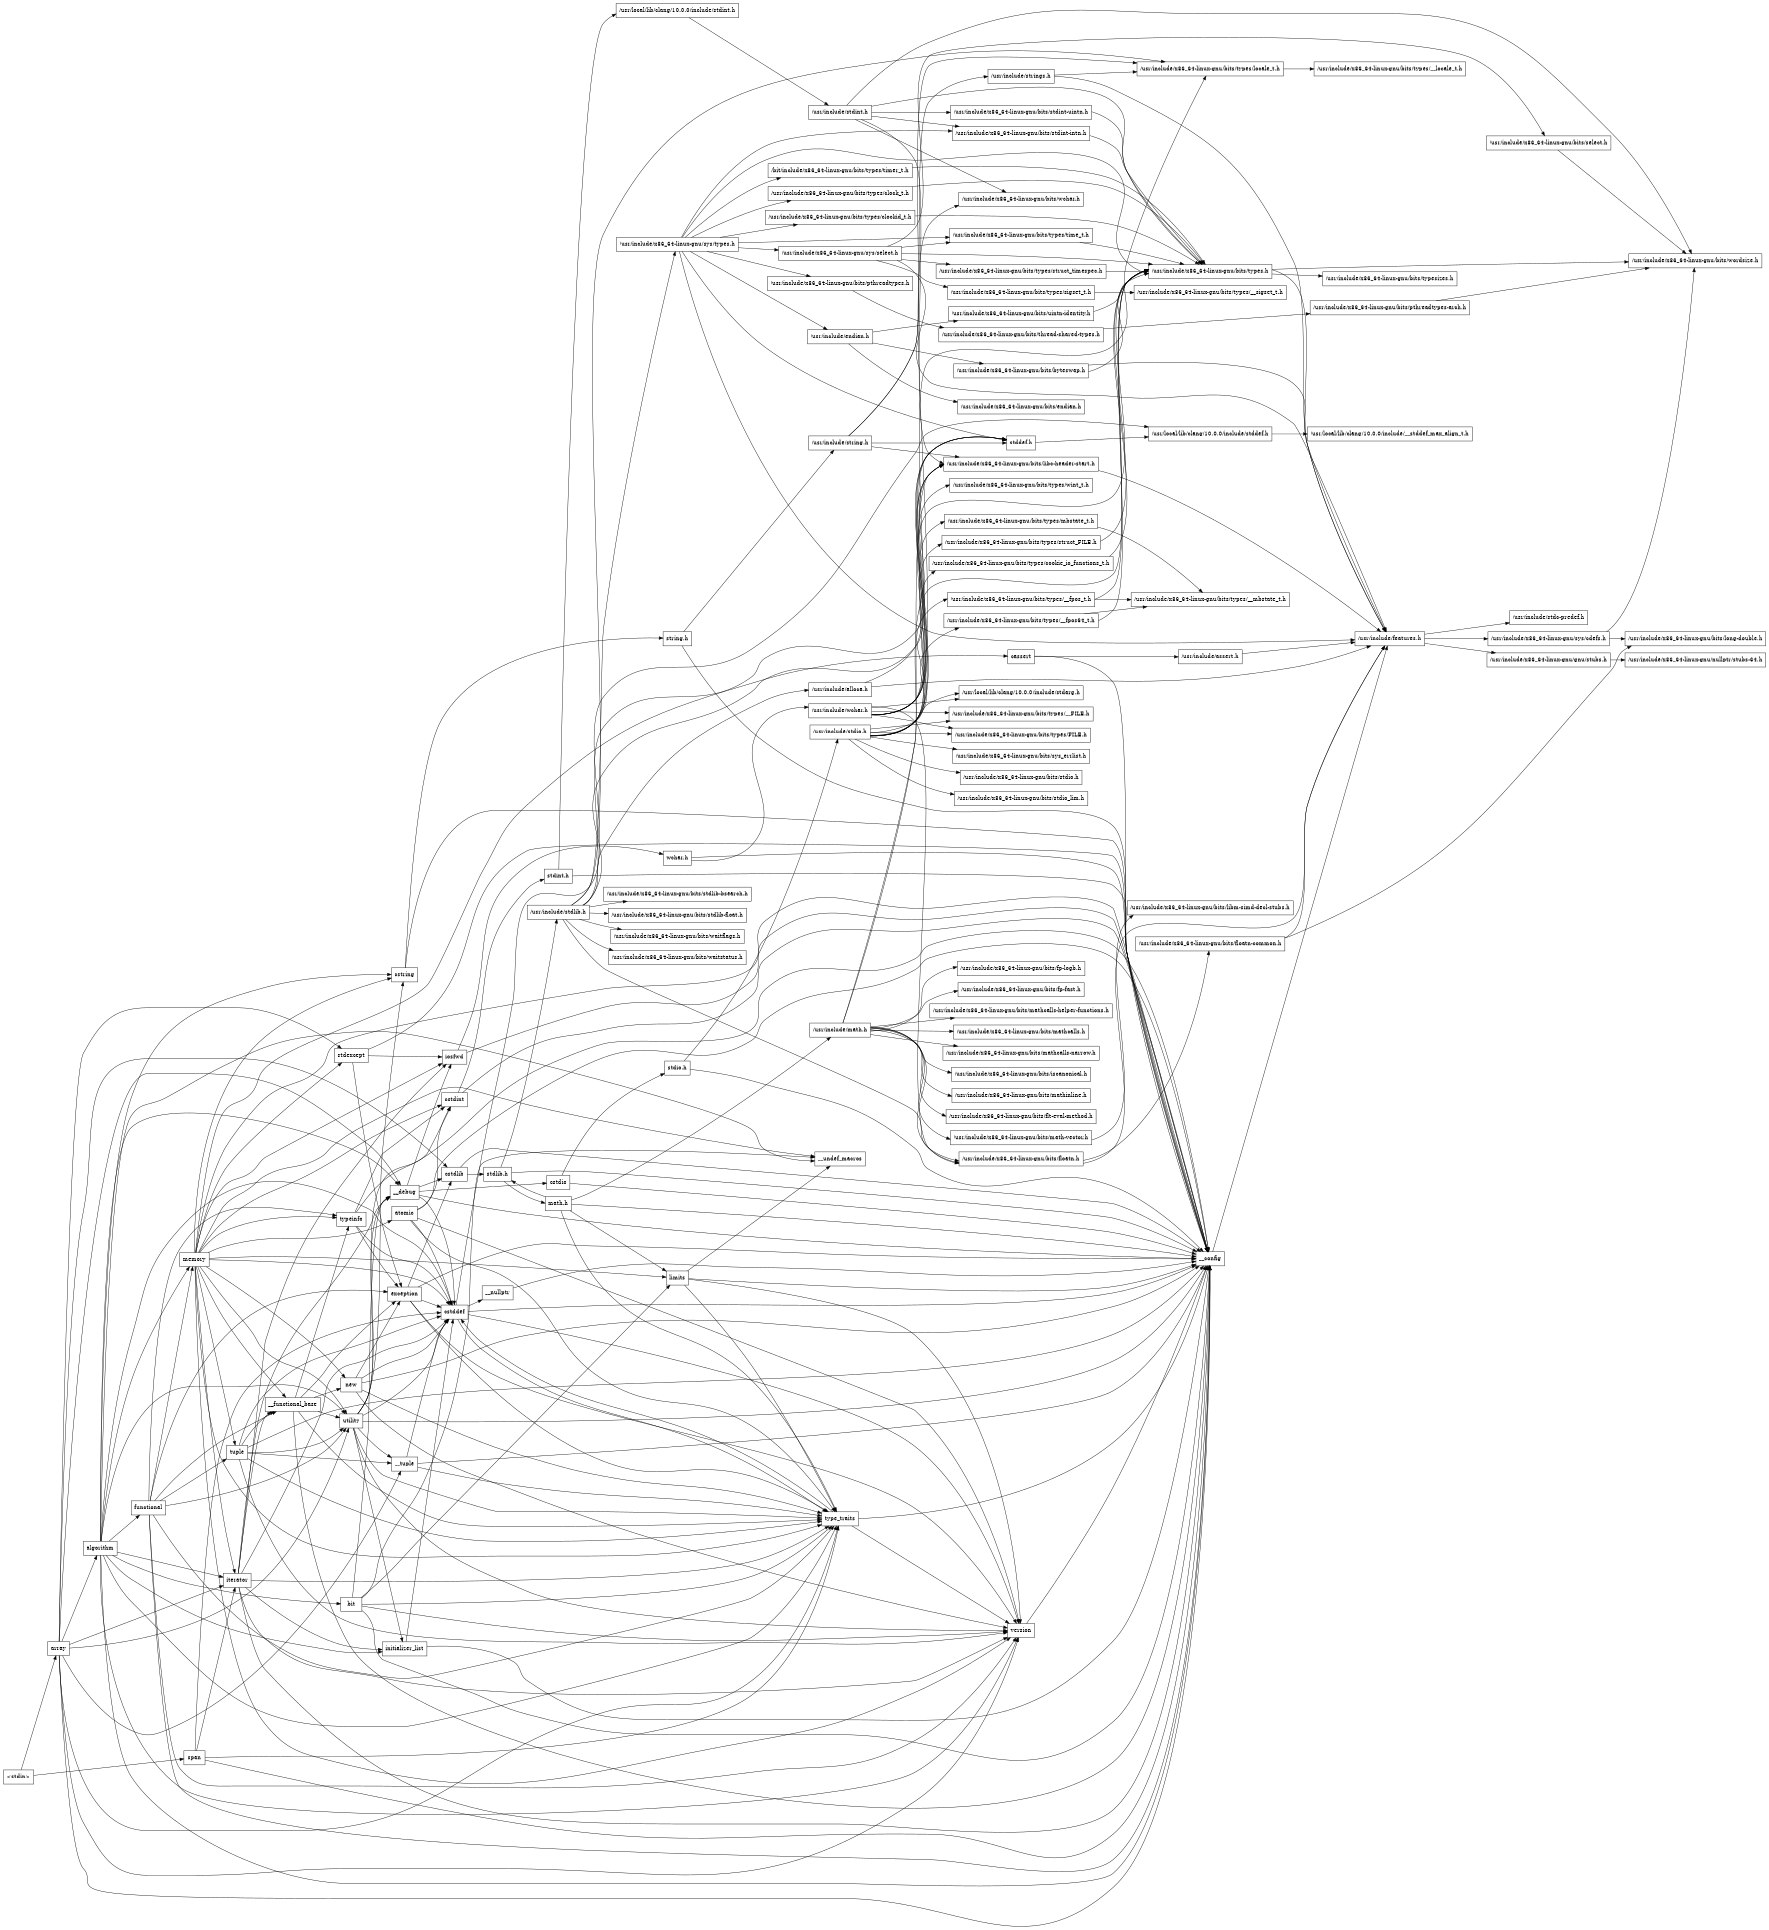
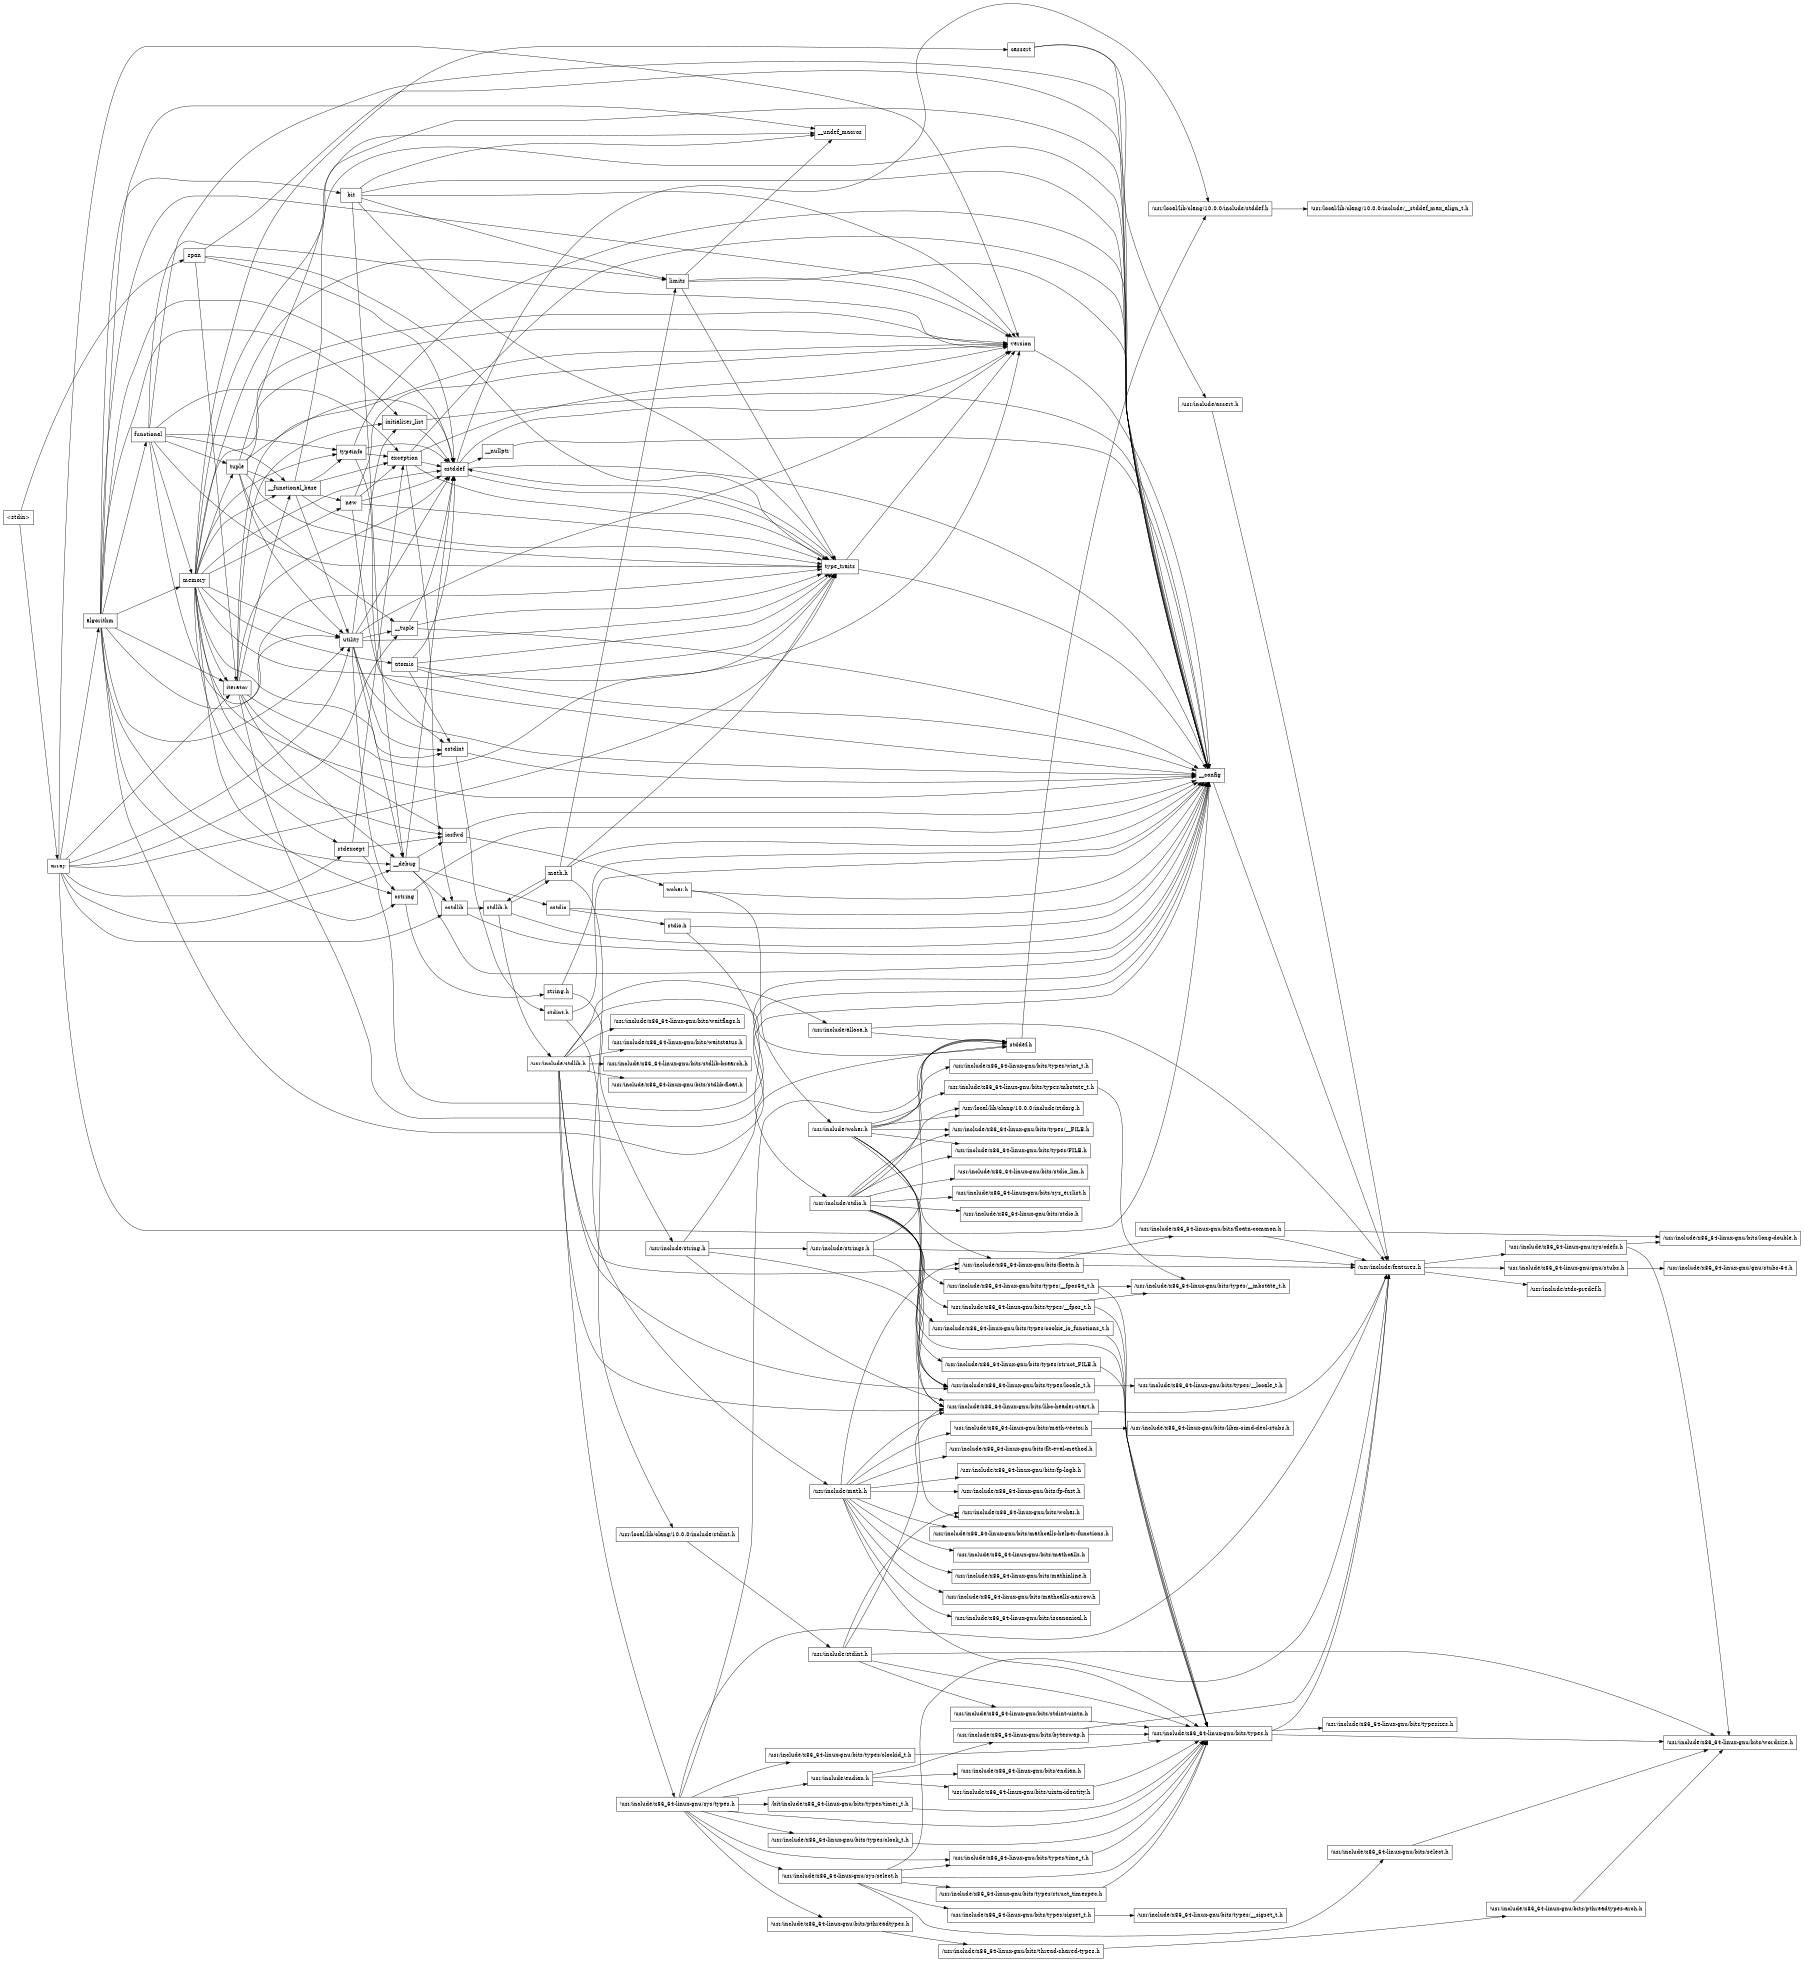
(1021, 134) -> none
(1695, 660) -> (1730, 1268)
none -> (921, 1150)
